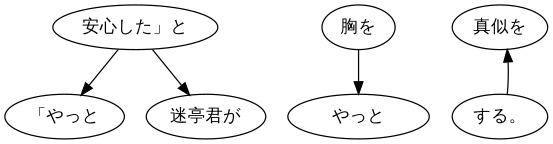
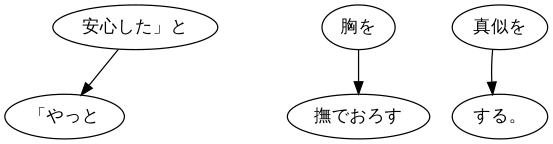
(508, 78) -> (492, 66)
(206, 117) -> none
(359, 117) -> (359, 117)
